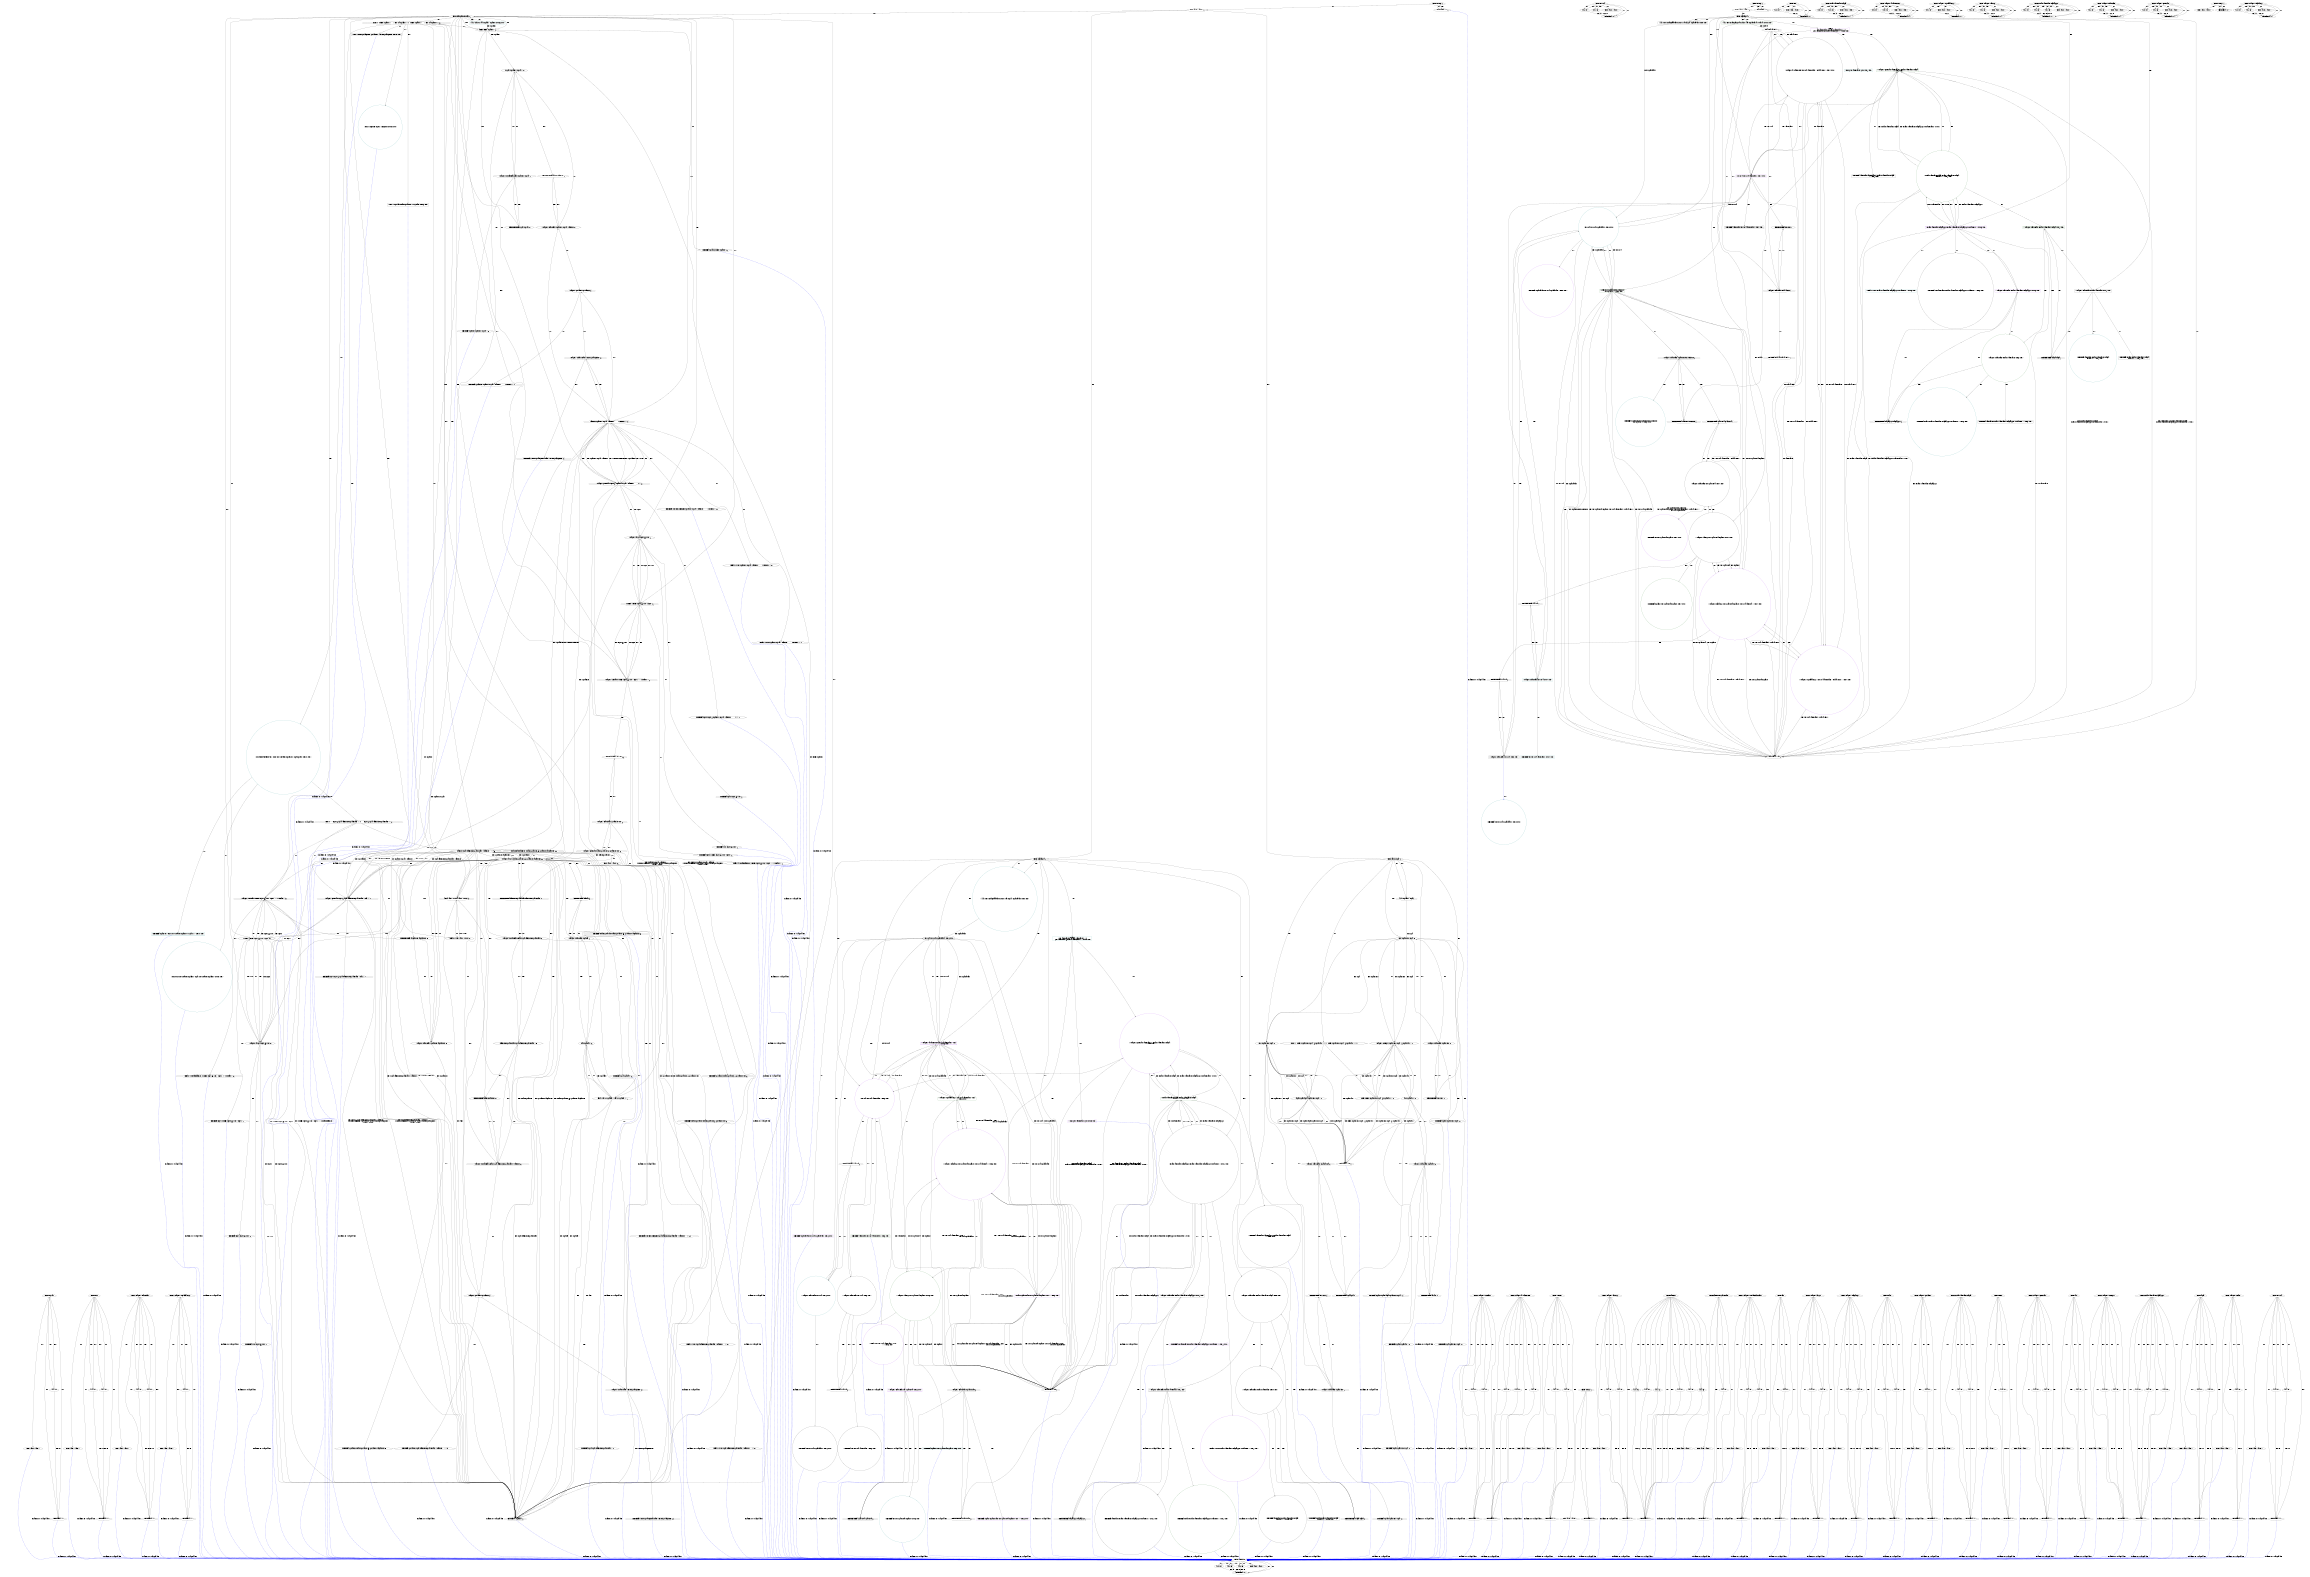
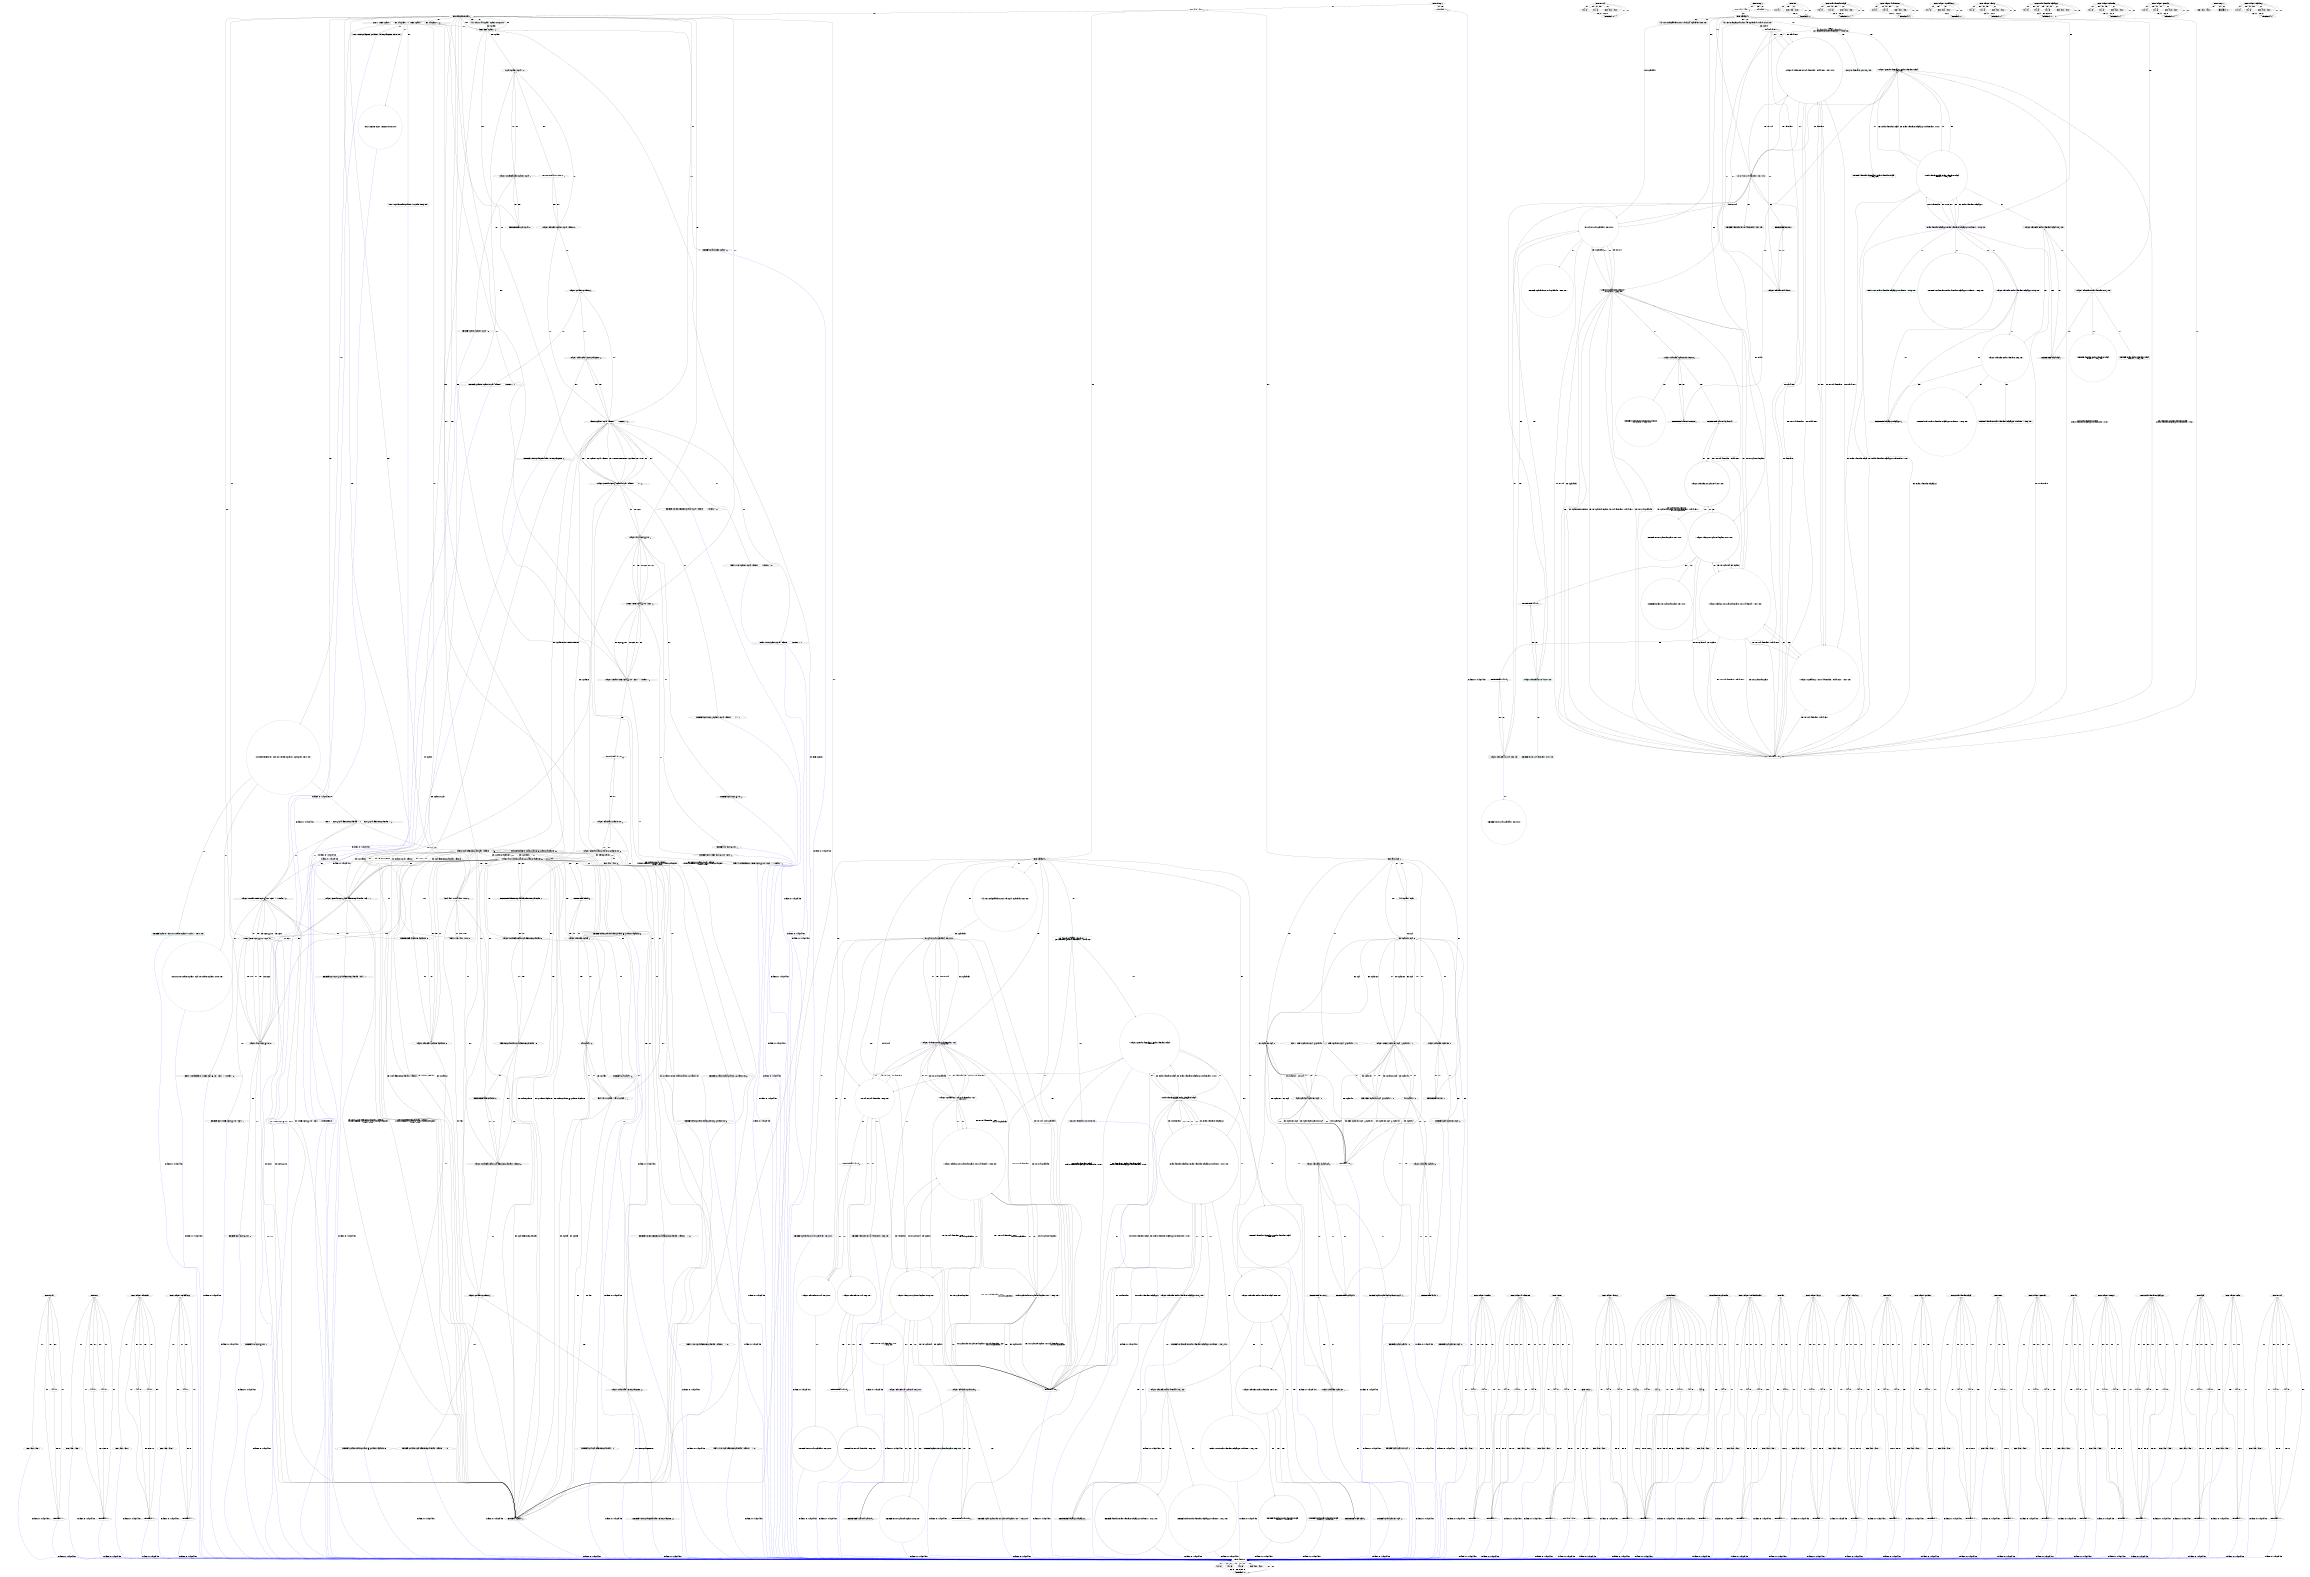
(1779, 358) -> none
(1409, 1231) -> (1362, 1221)
